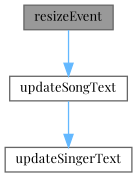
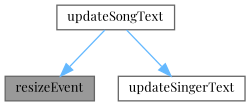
(69, 47) -> (87, 48)
